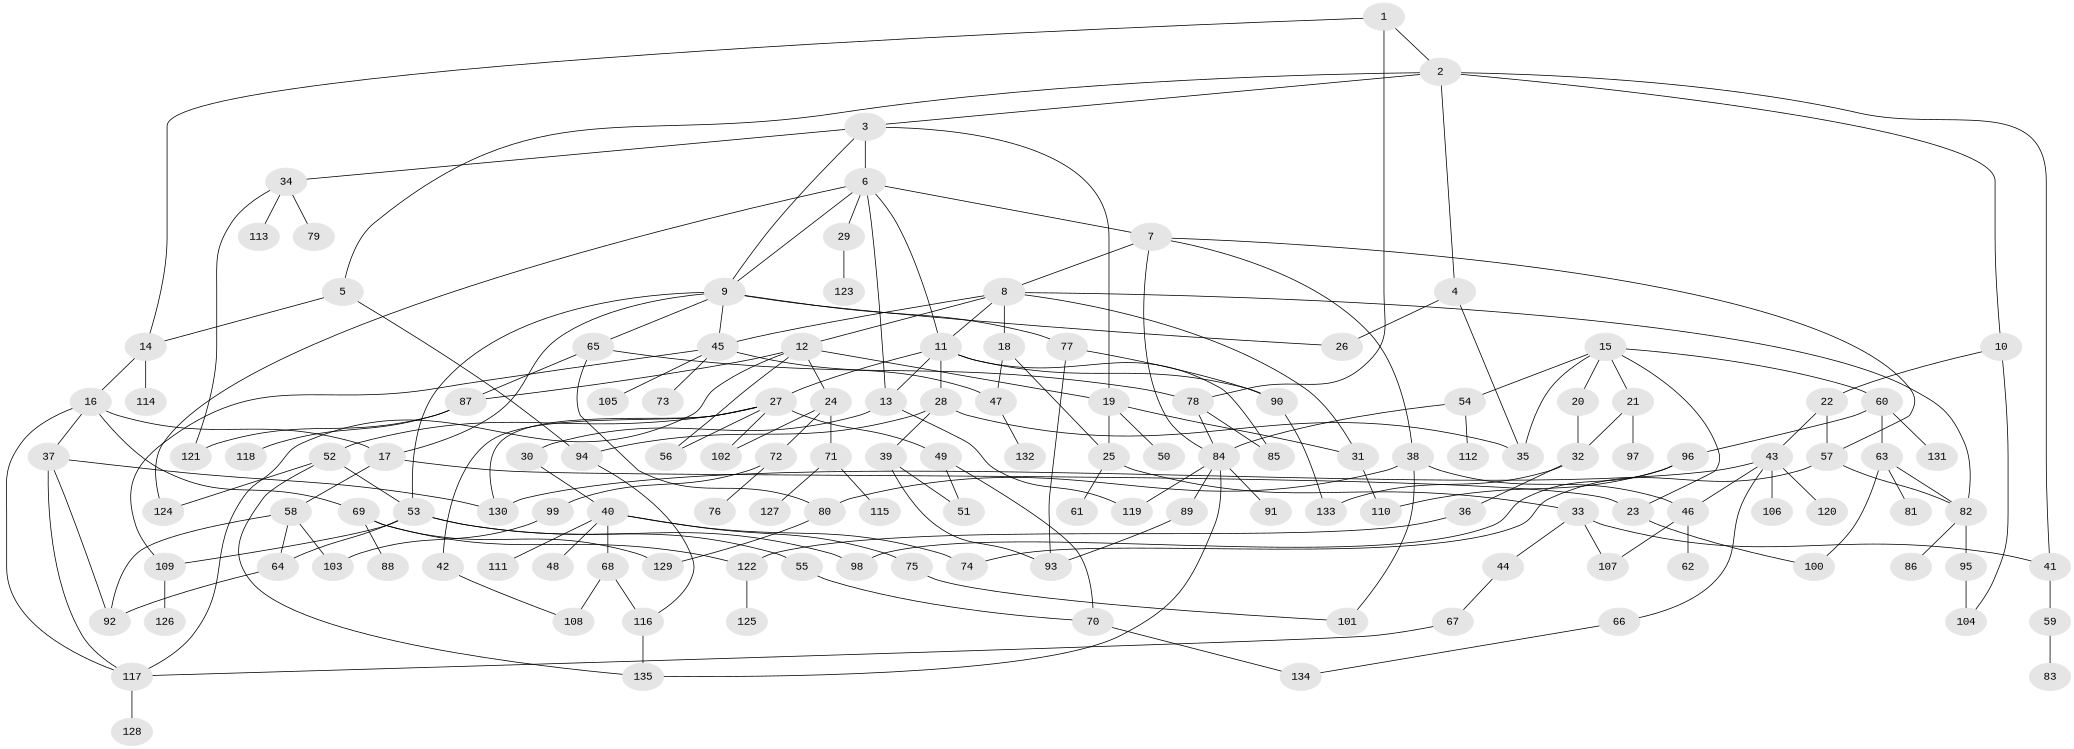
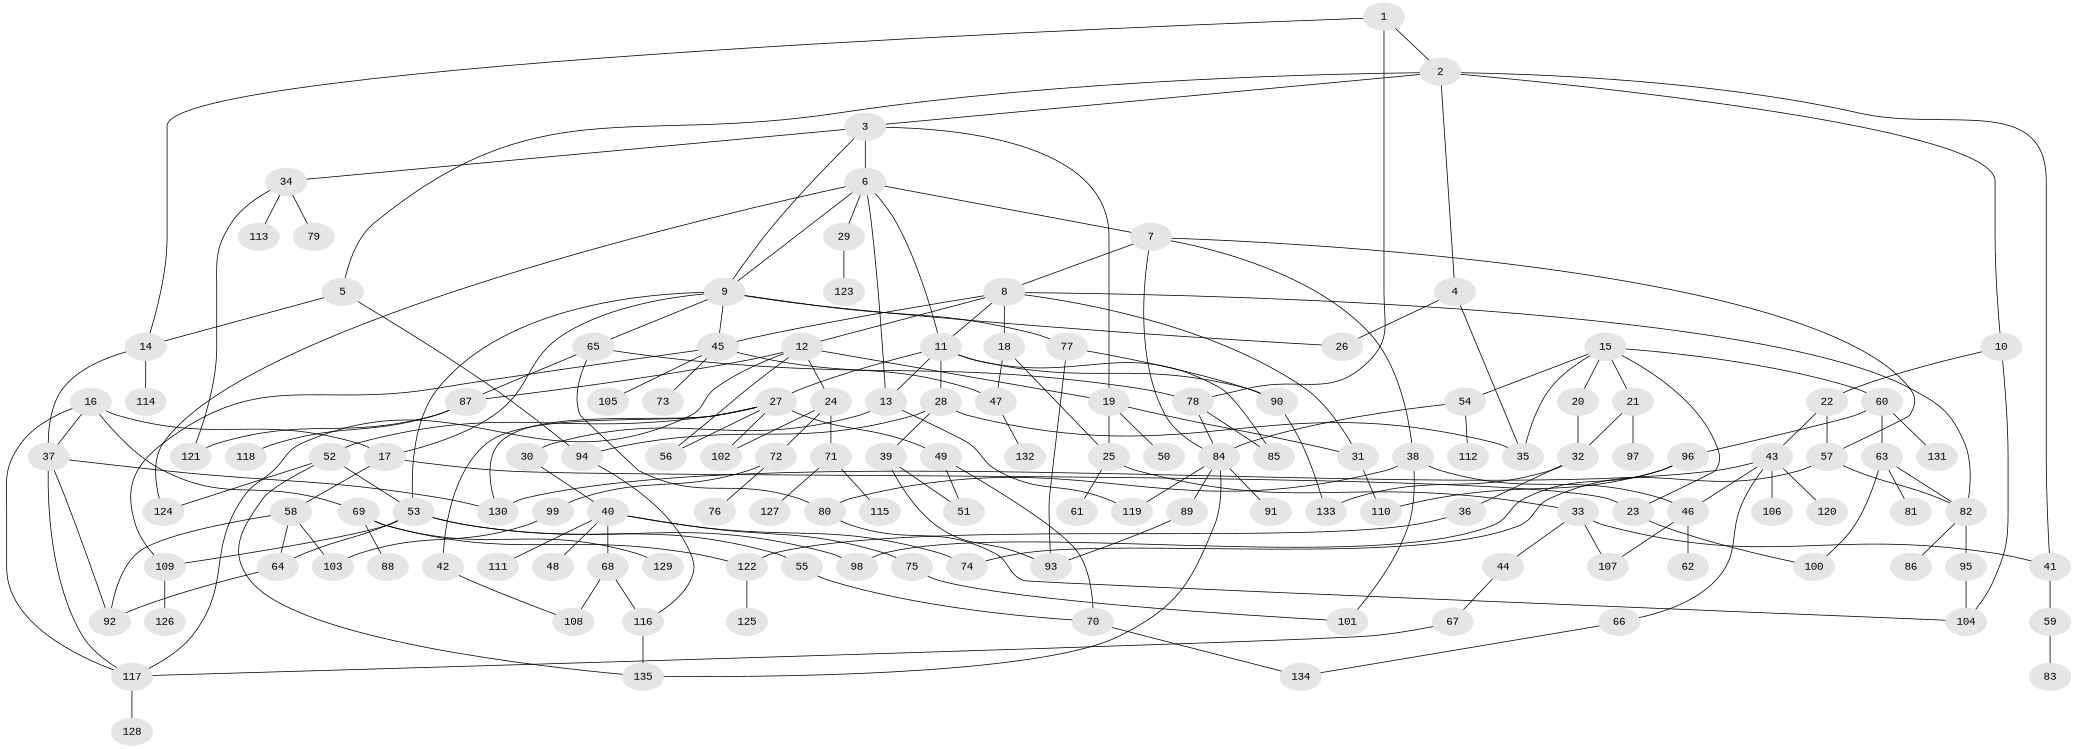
(118, 374) -> (69, 382)
(749, 542) -> (1385, 597)
